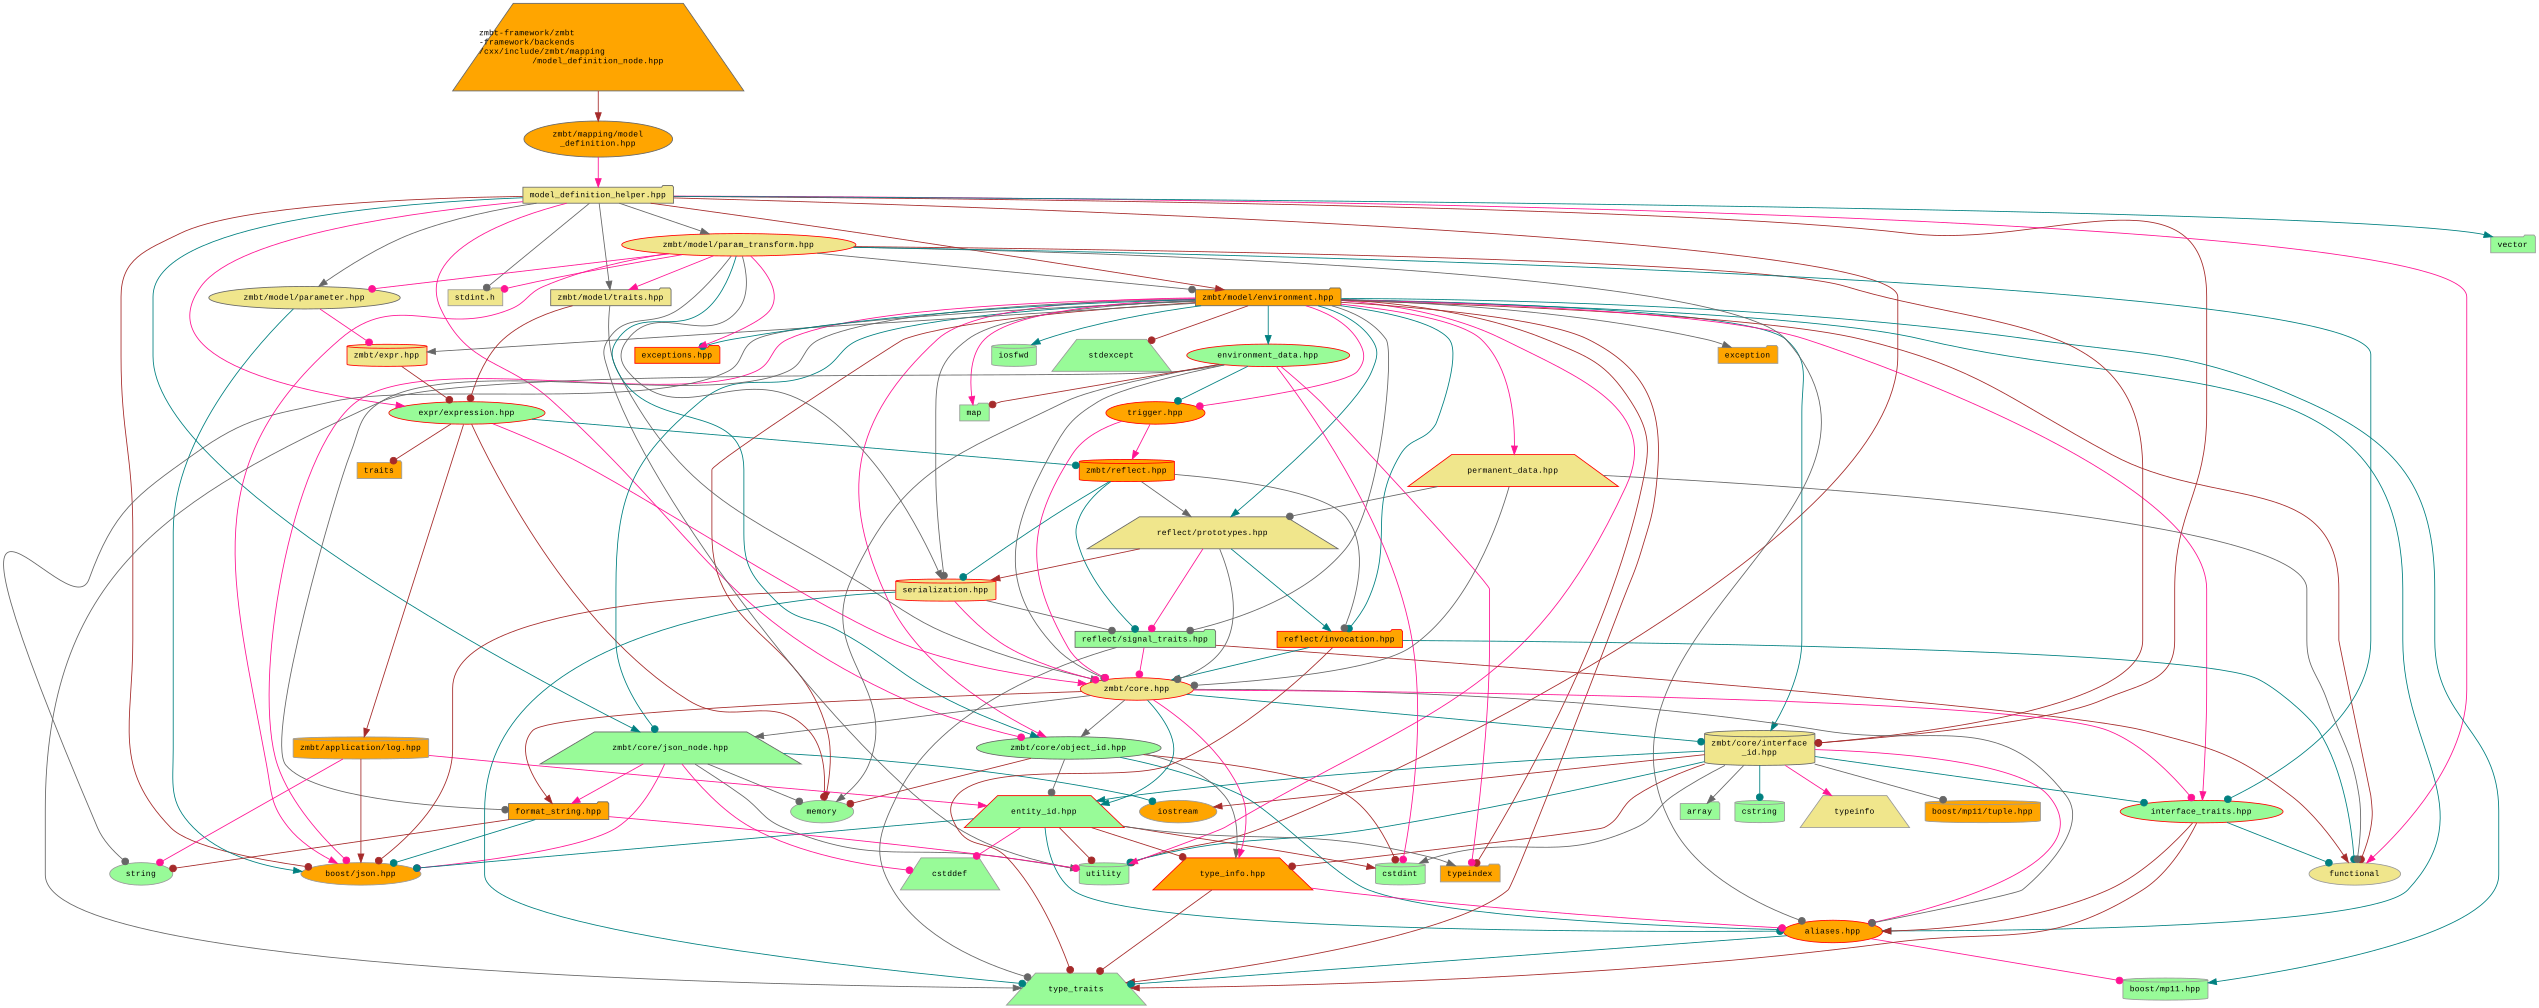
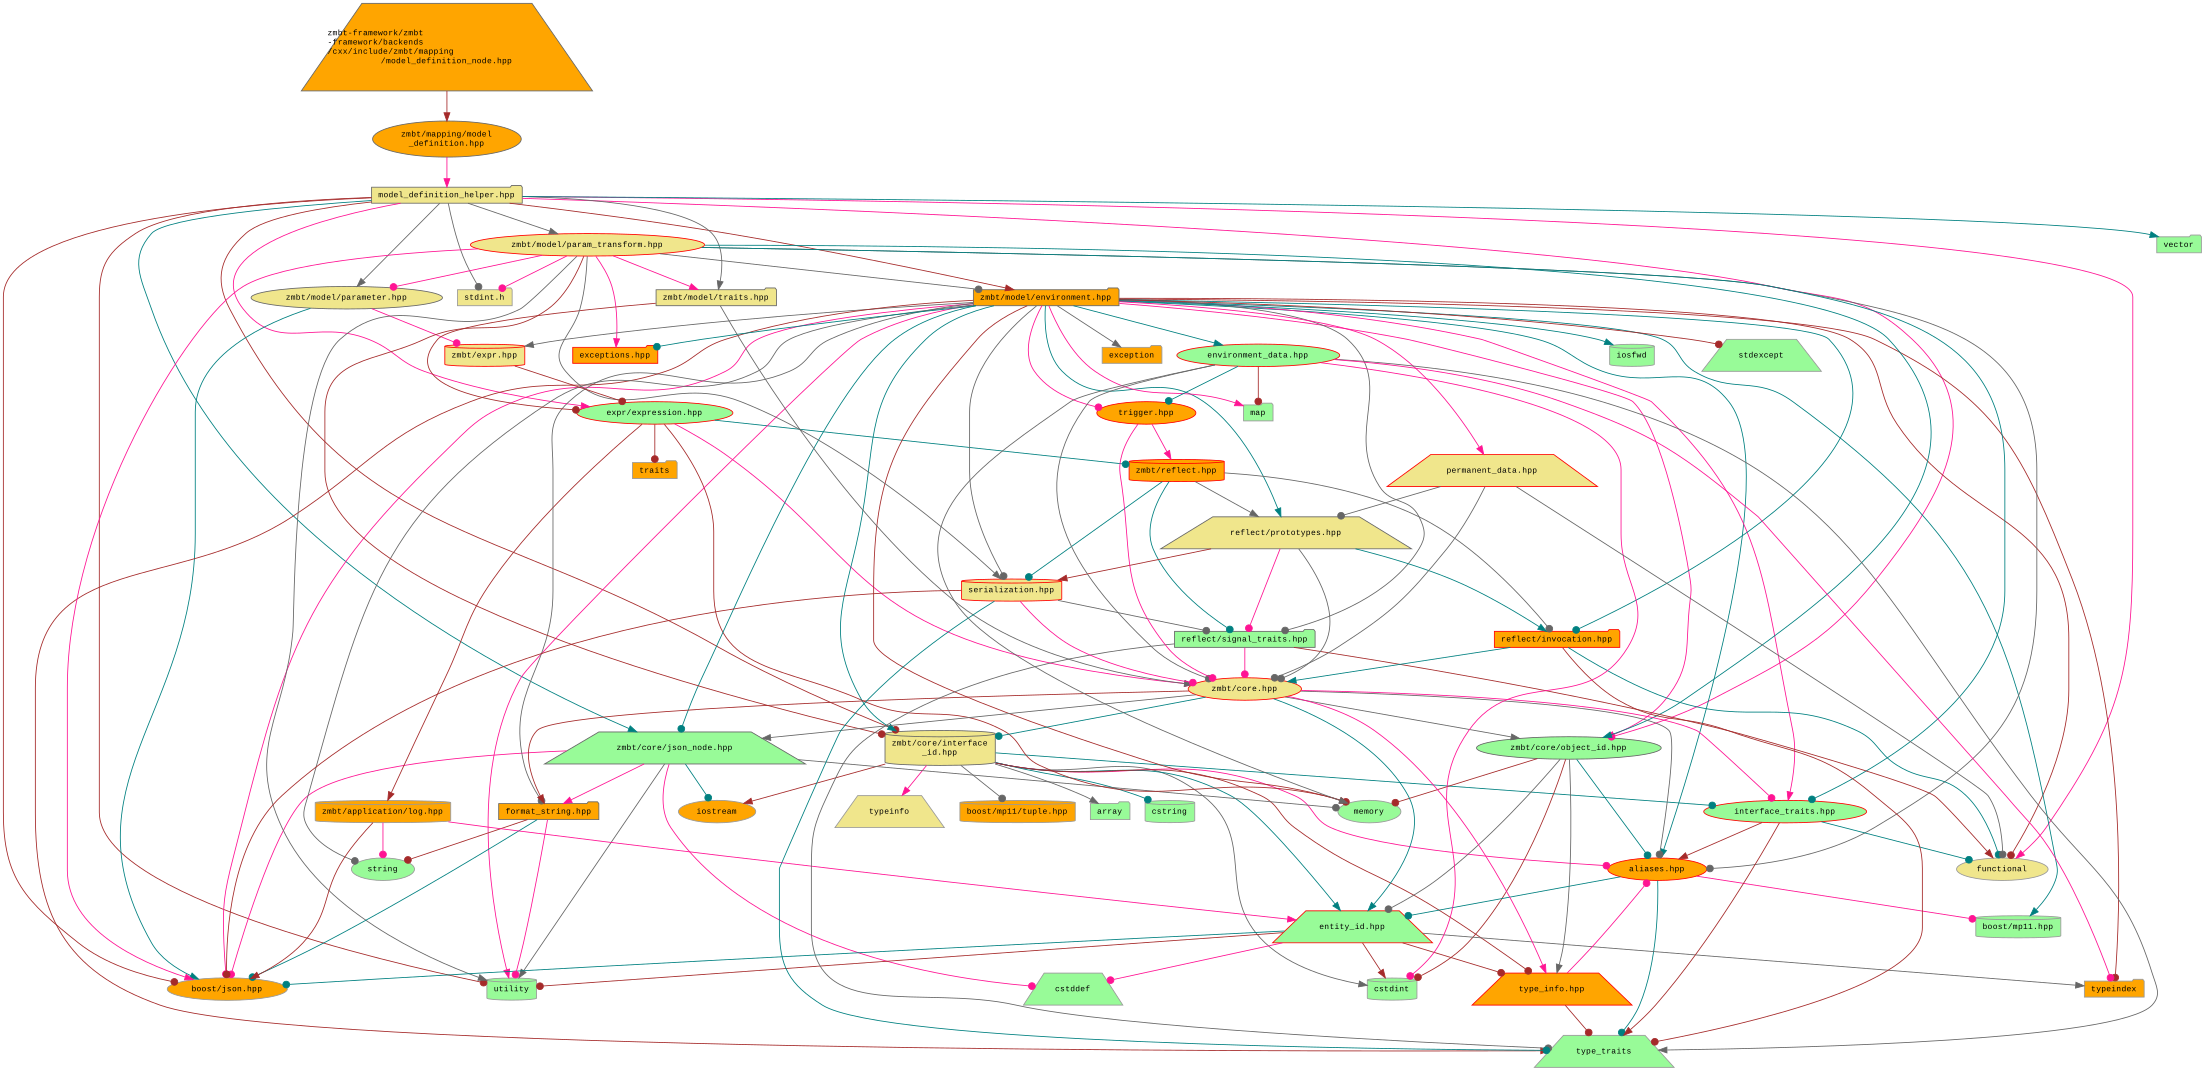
(1420, 821) -> none
(1388, 927) -> (1516, 896)
